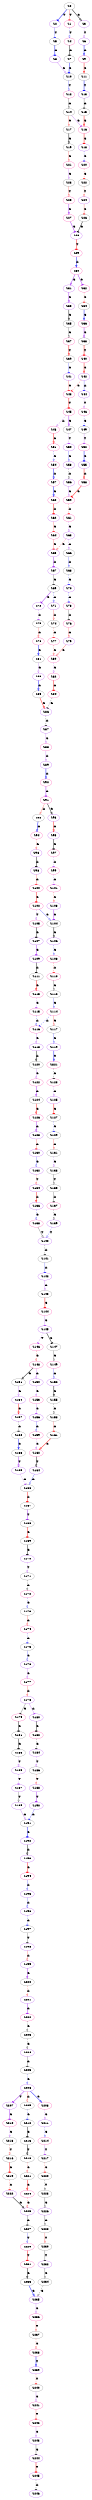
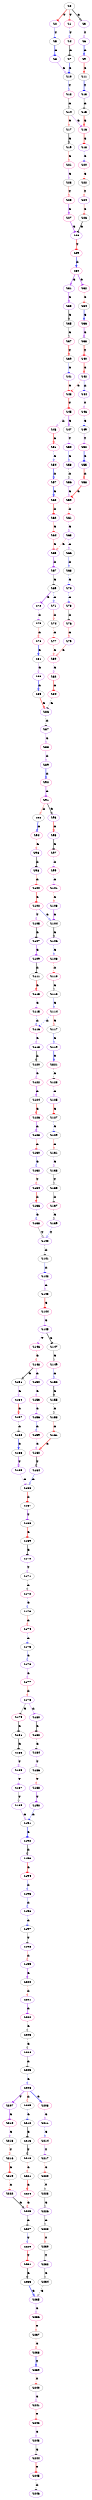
(62, 15) -> (62, 15)
